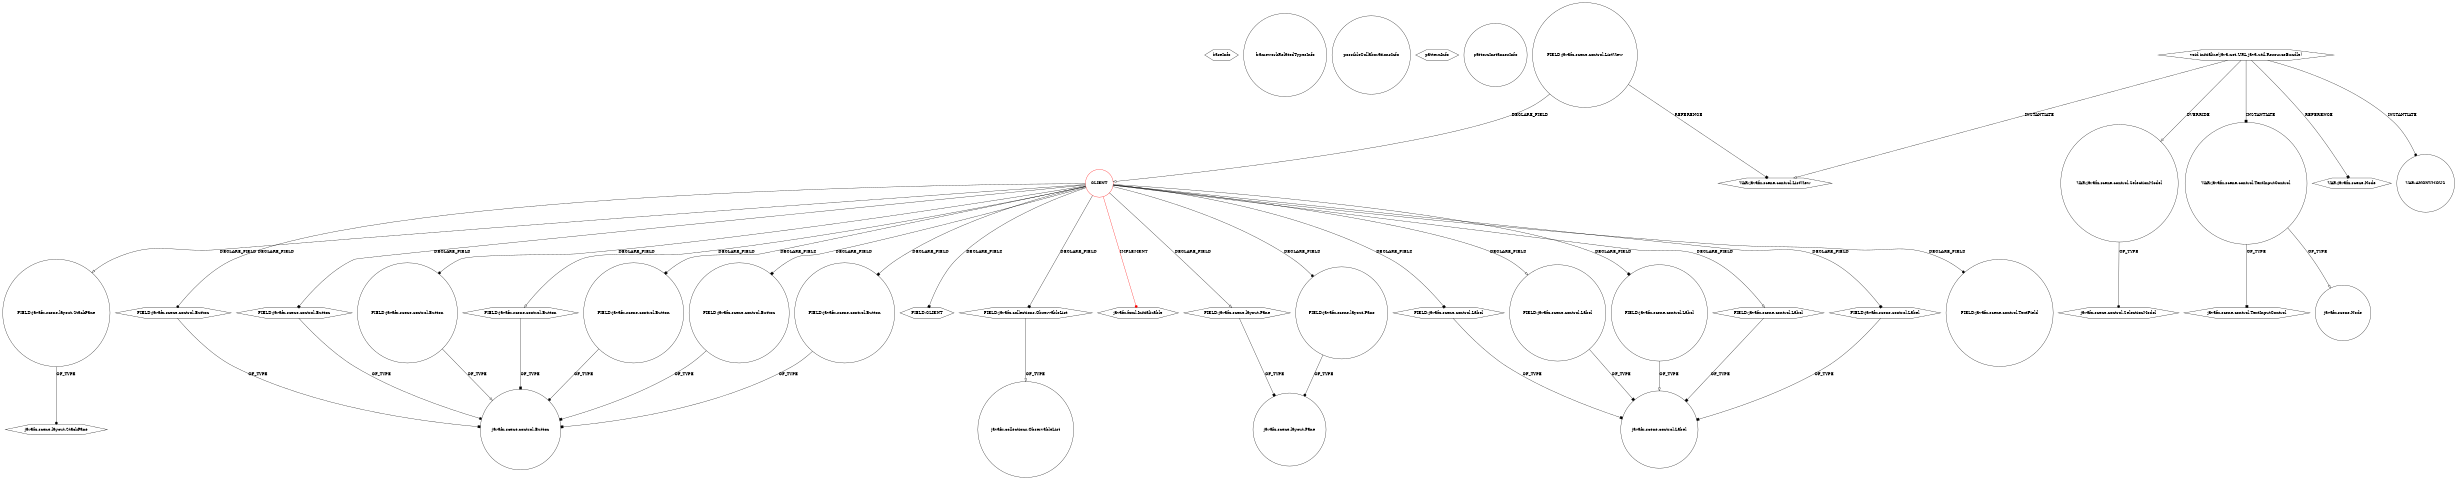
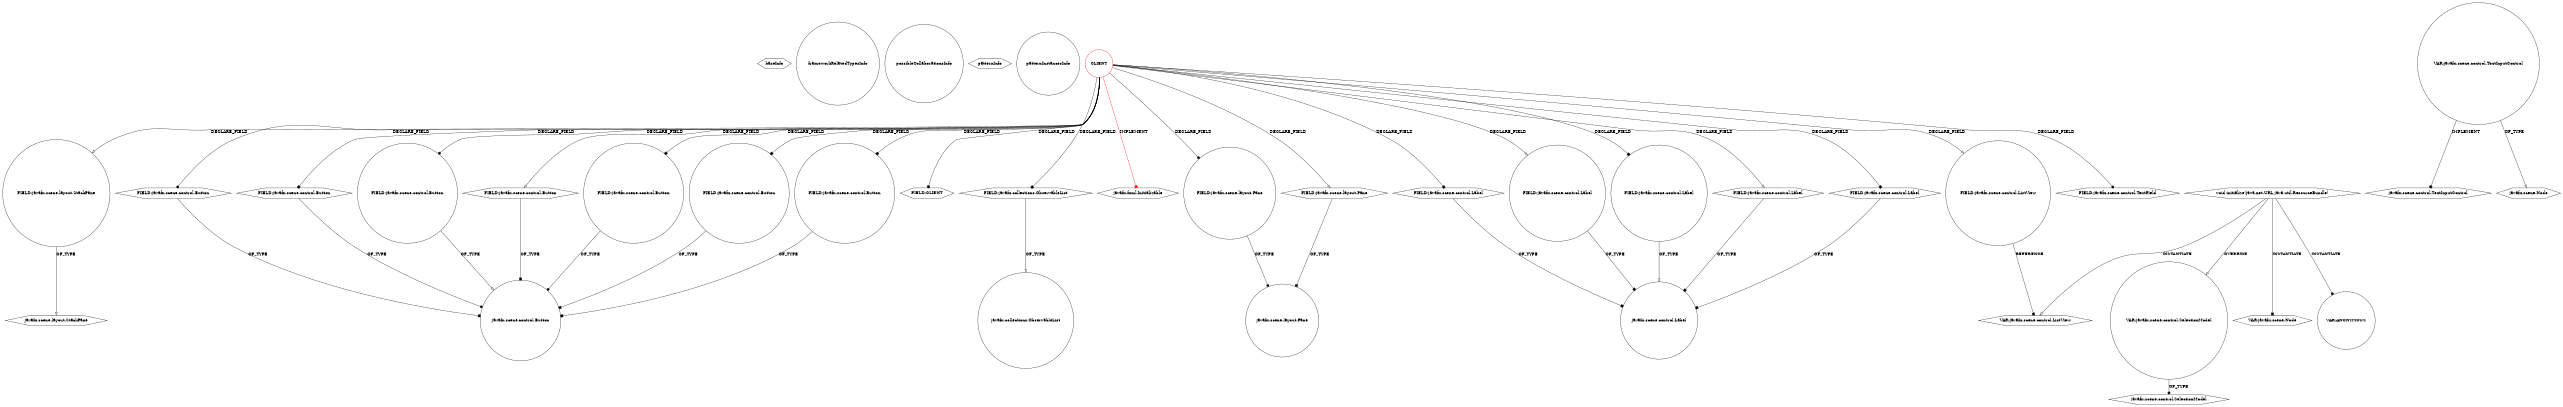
(2246, 90) -> none
(2319, 115) -> (2287, 254)
(1337, 153) -> (1540, 101)
(1120, 251) -> (1119, 131)
(2256, 252) -> (2466, 132)
(2000, 313) -> (2118, 193)
(2343, 313) -> (2529, 193)
(56, 394) -> (56, 280)
